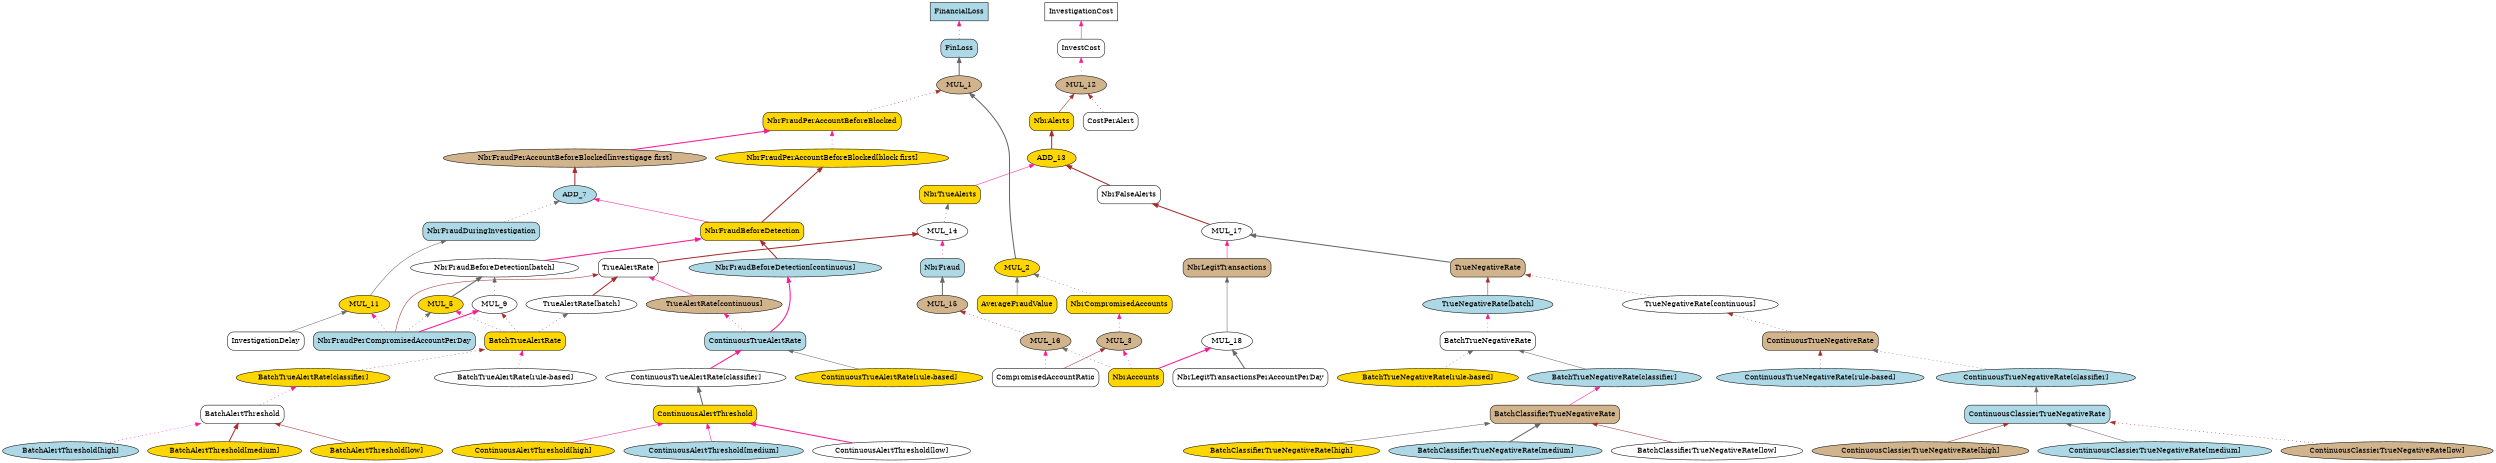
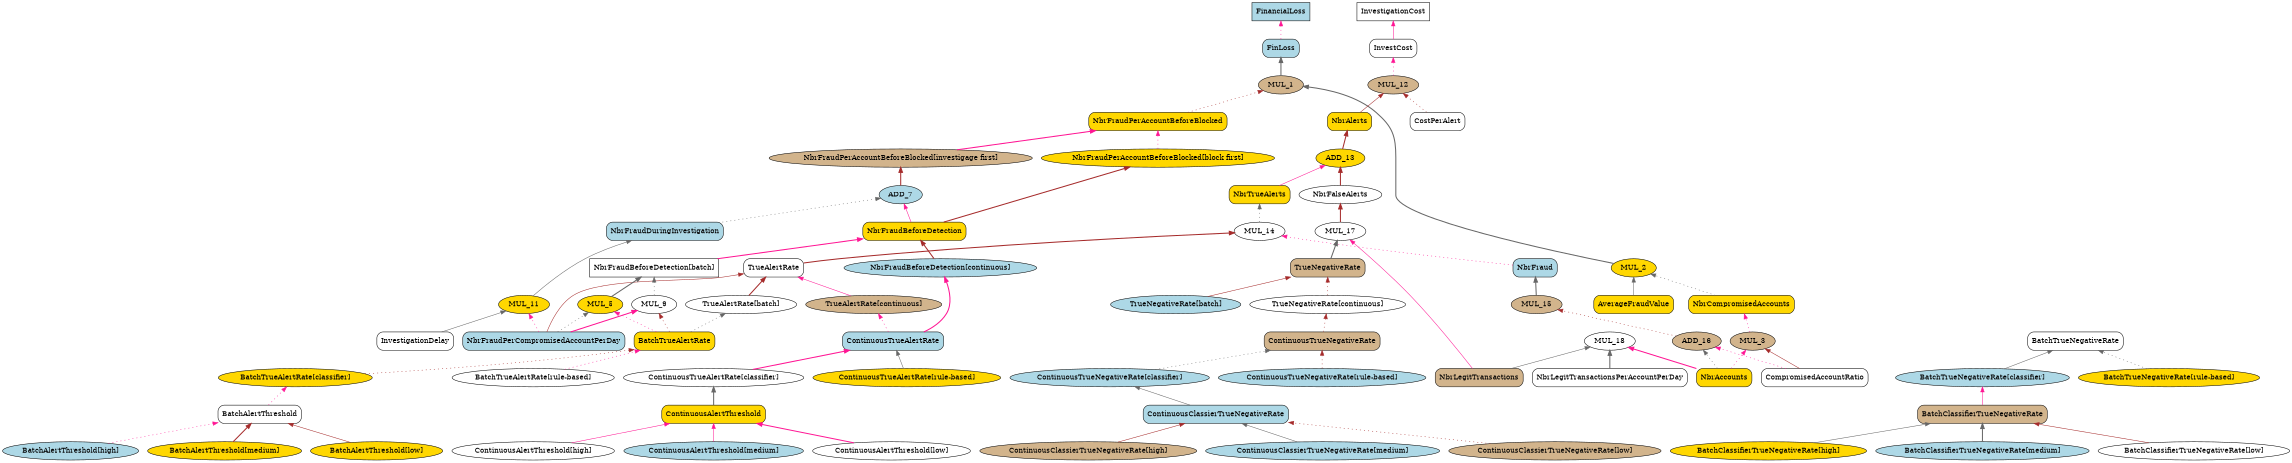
(1129, 195) -> (1340, 195)
(495, 268) -> (654, 268)
(1227, 307) -> (1548, 358)
(1488, 325) -> none
(1046, 341) -> (1697, 341)
(533, 451) -> (533, 451)
